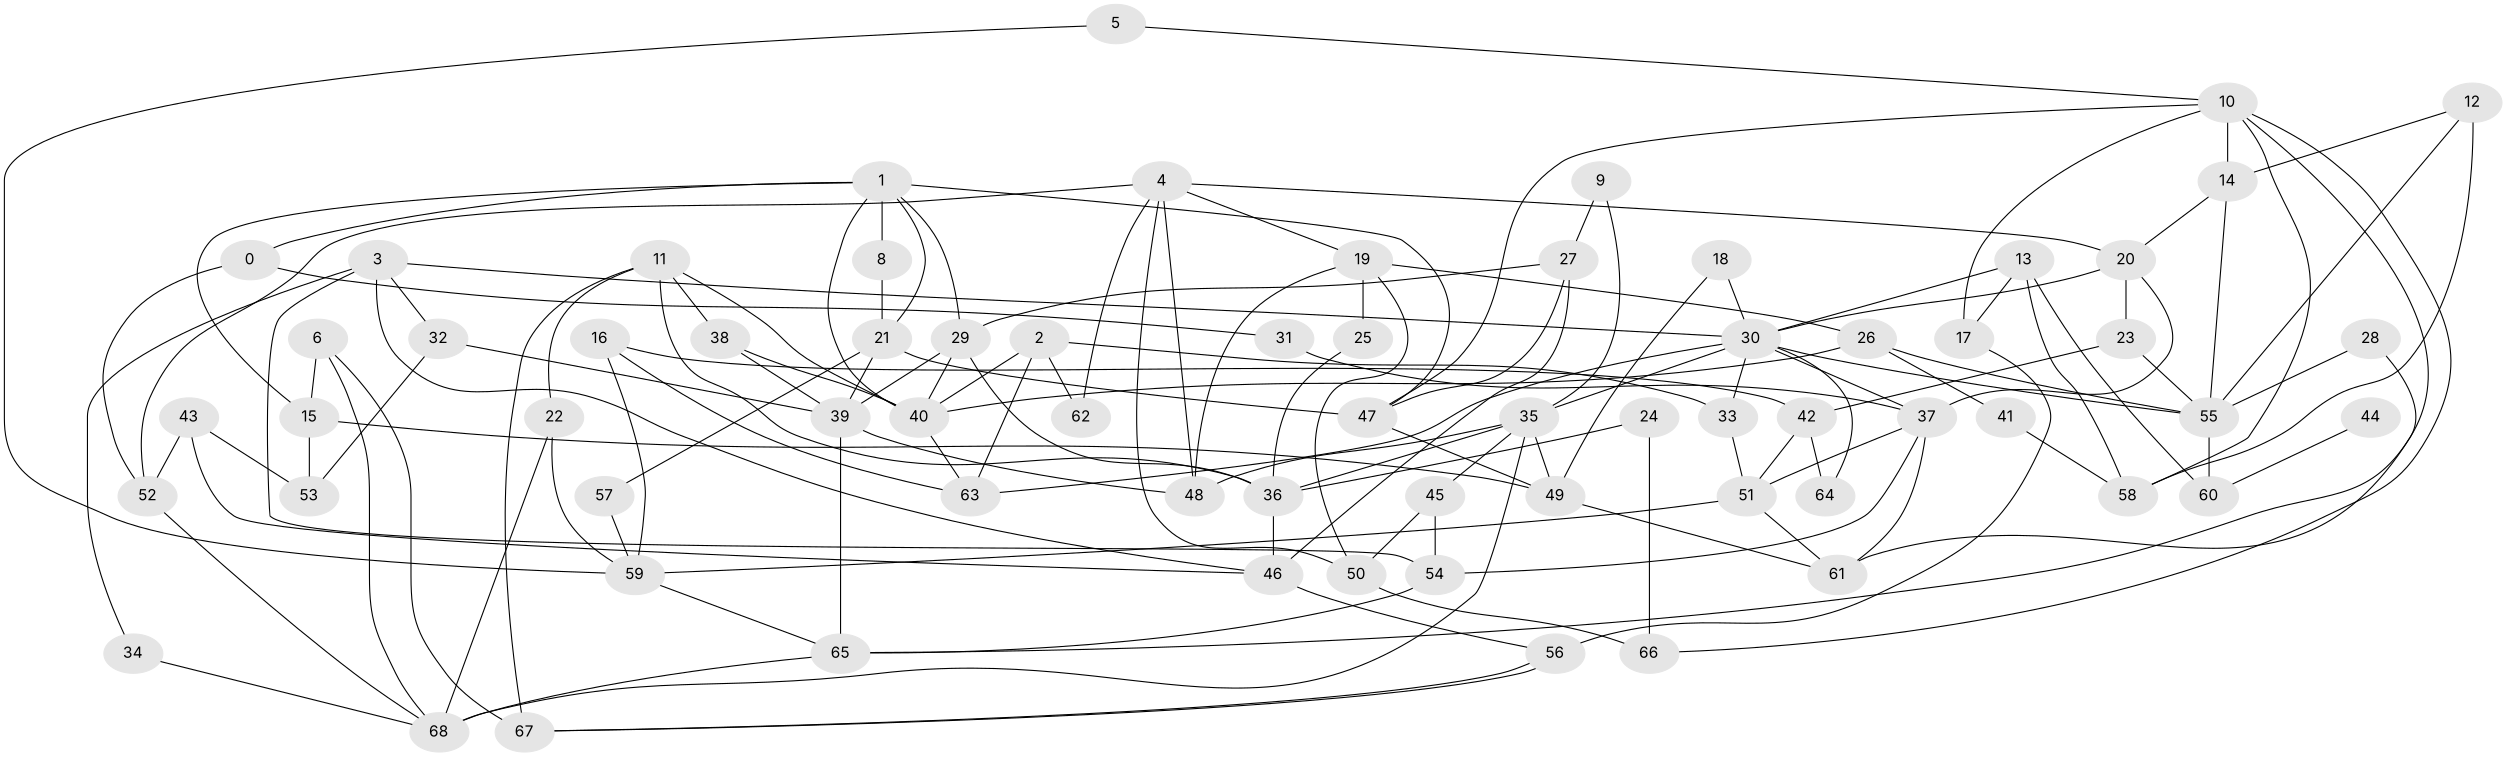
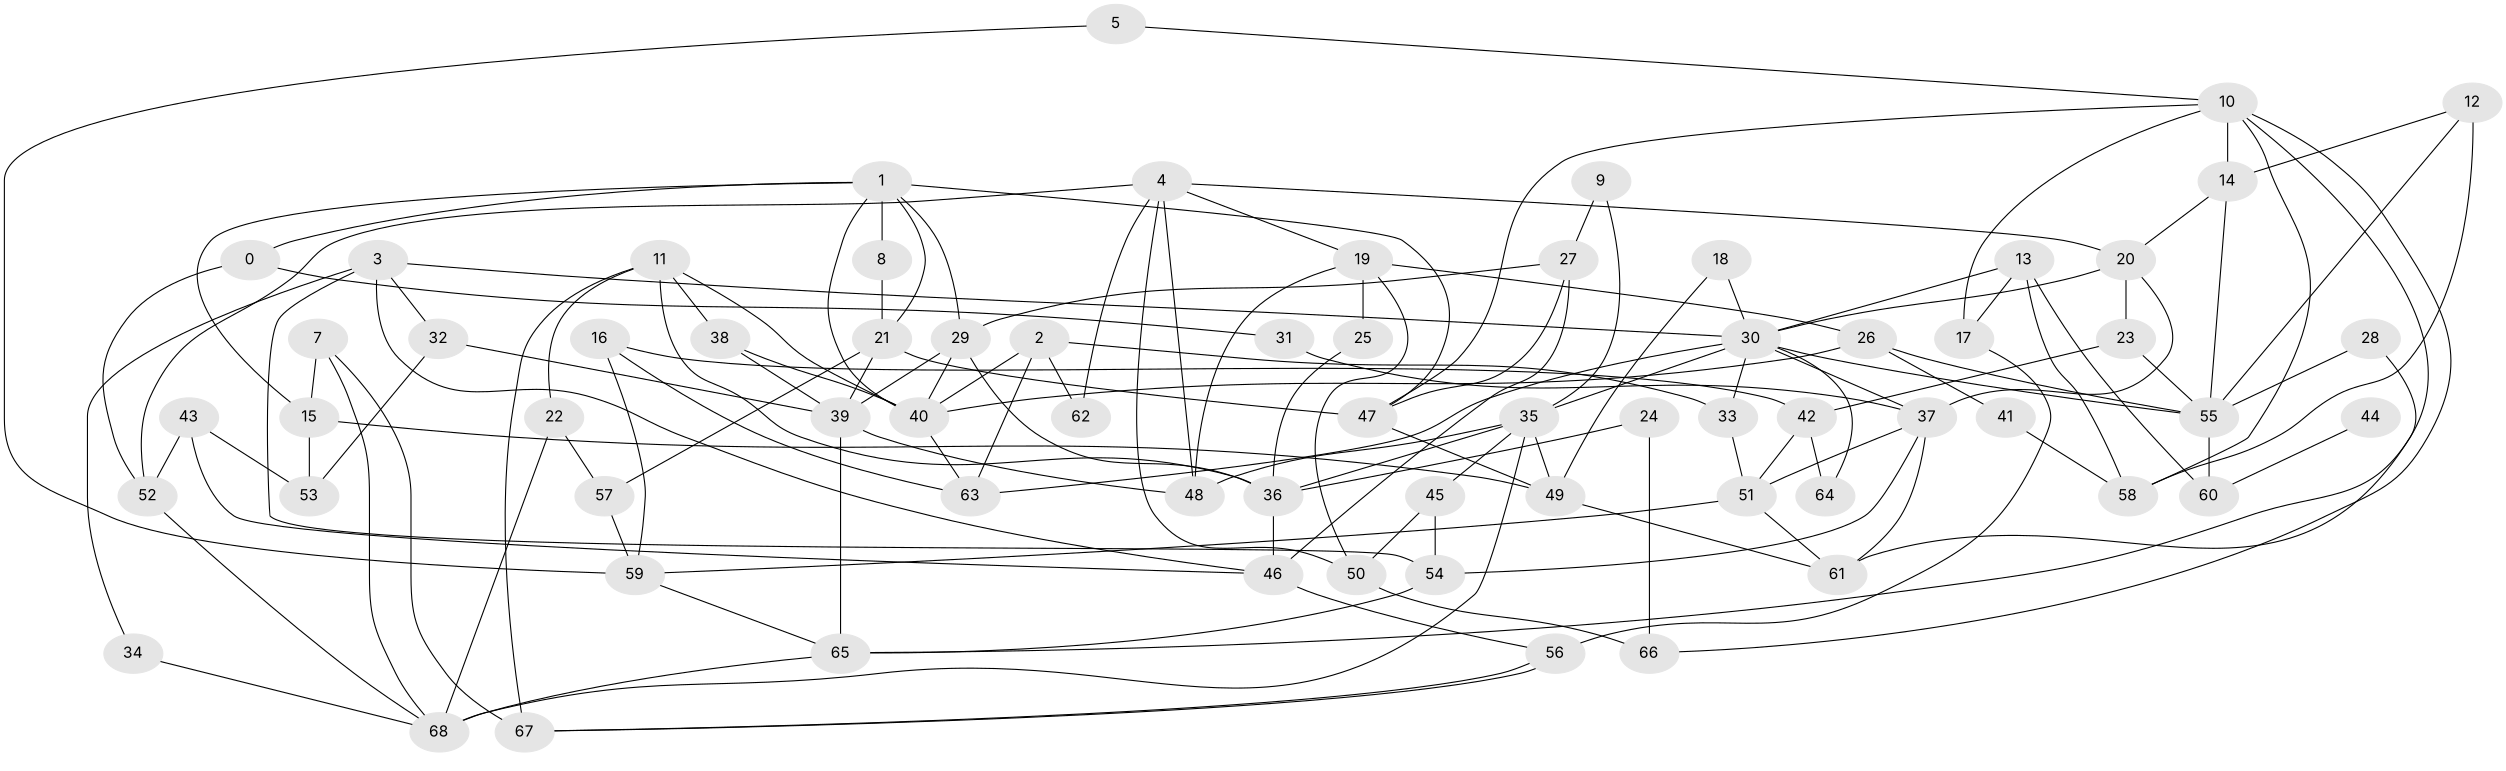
(318, 339) -> (318, 339)
(562, 510) -> (579, 457)
